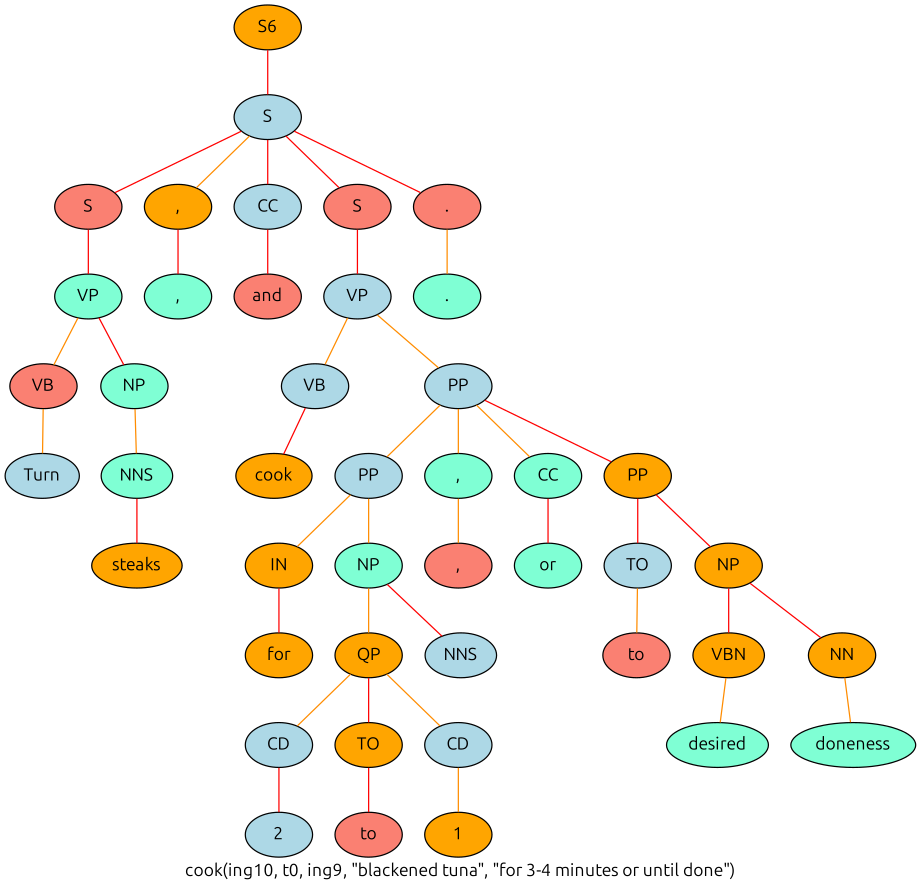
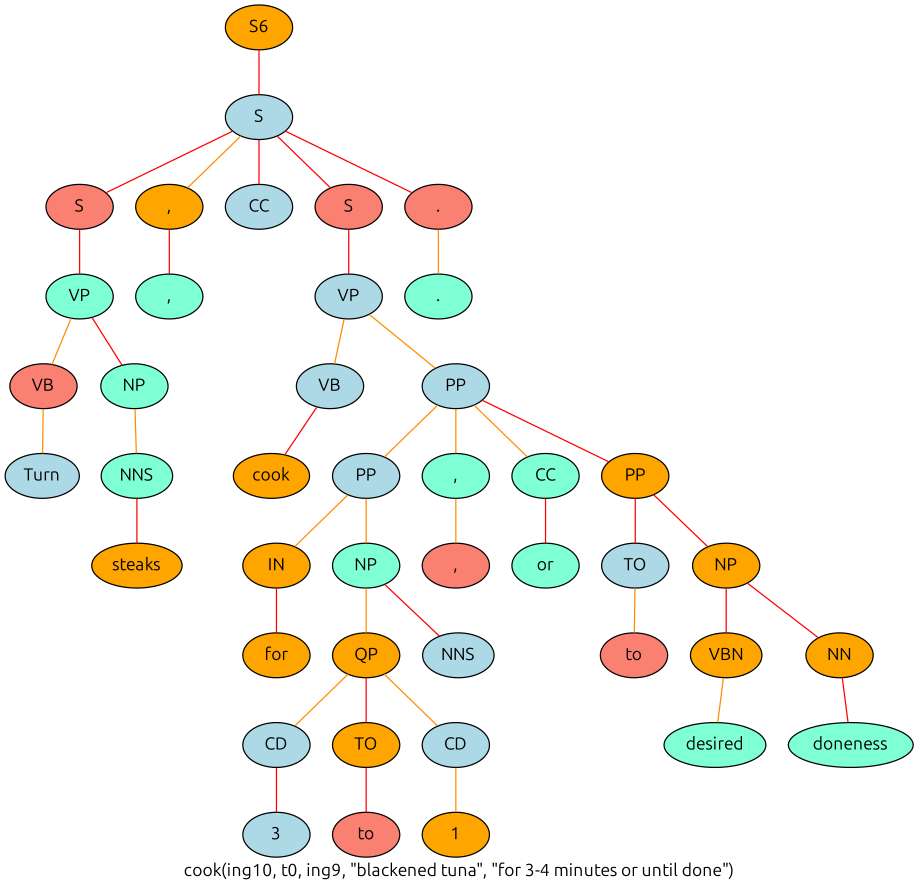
(268, 297) -> none
(848, 700) -> (845, 700)
(279, 835) -> (276, 835)
